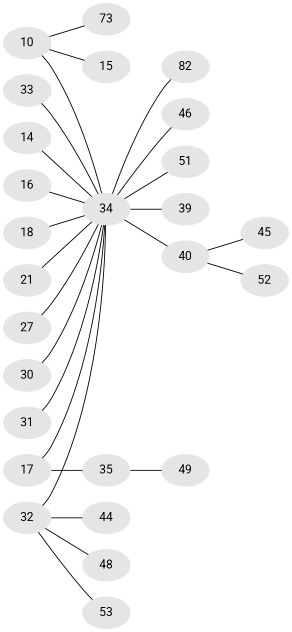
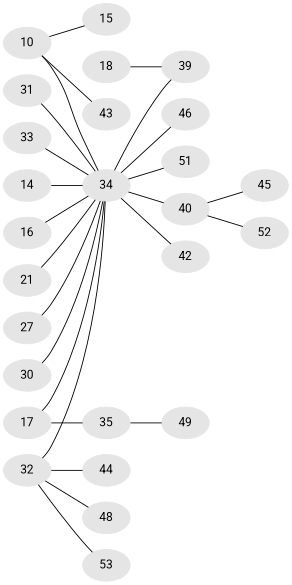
(106, 19) -> (106, 114)
(186, 67) -> (186, 257)
(67, 221) -> (146, 67)
